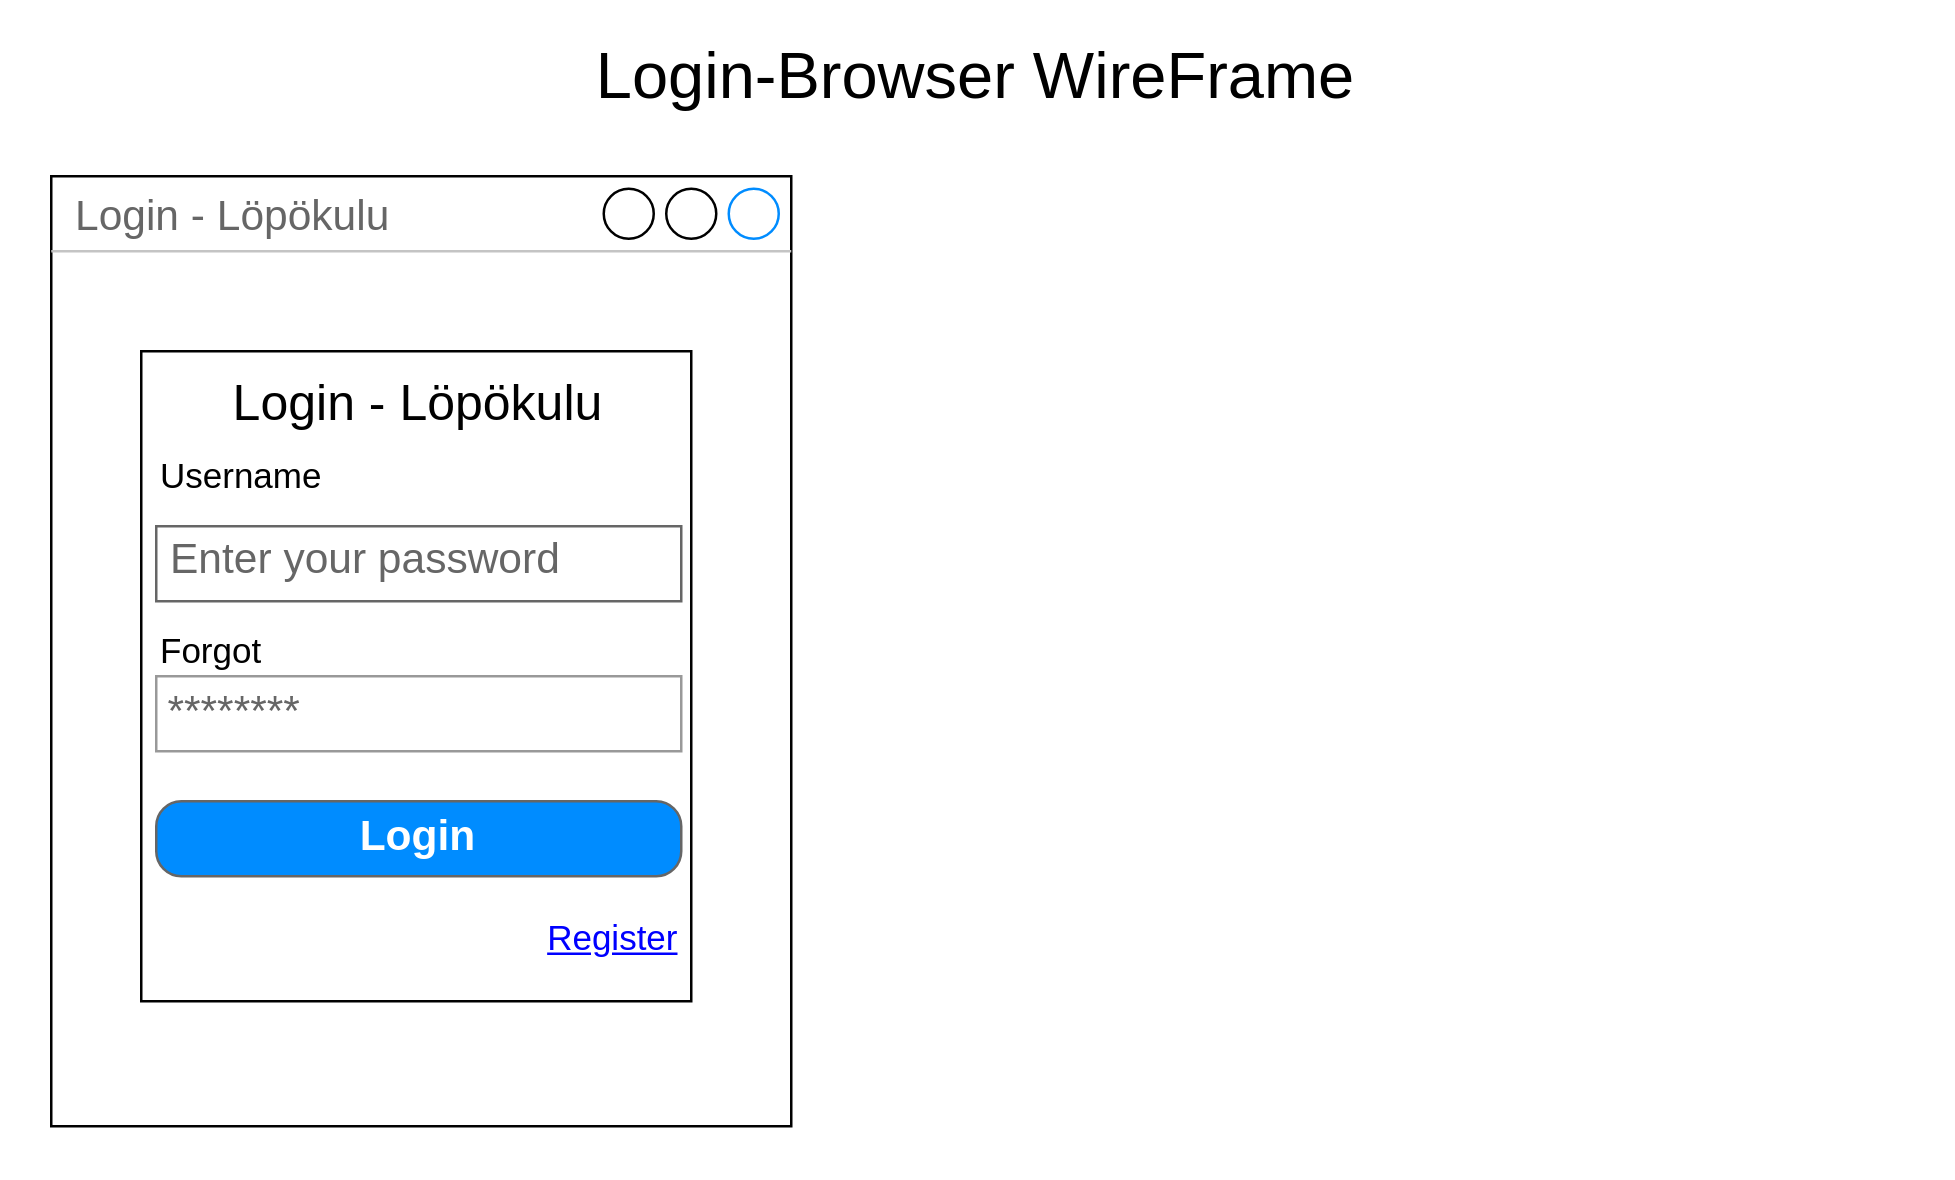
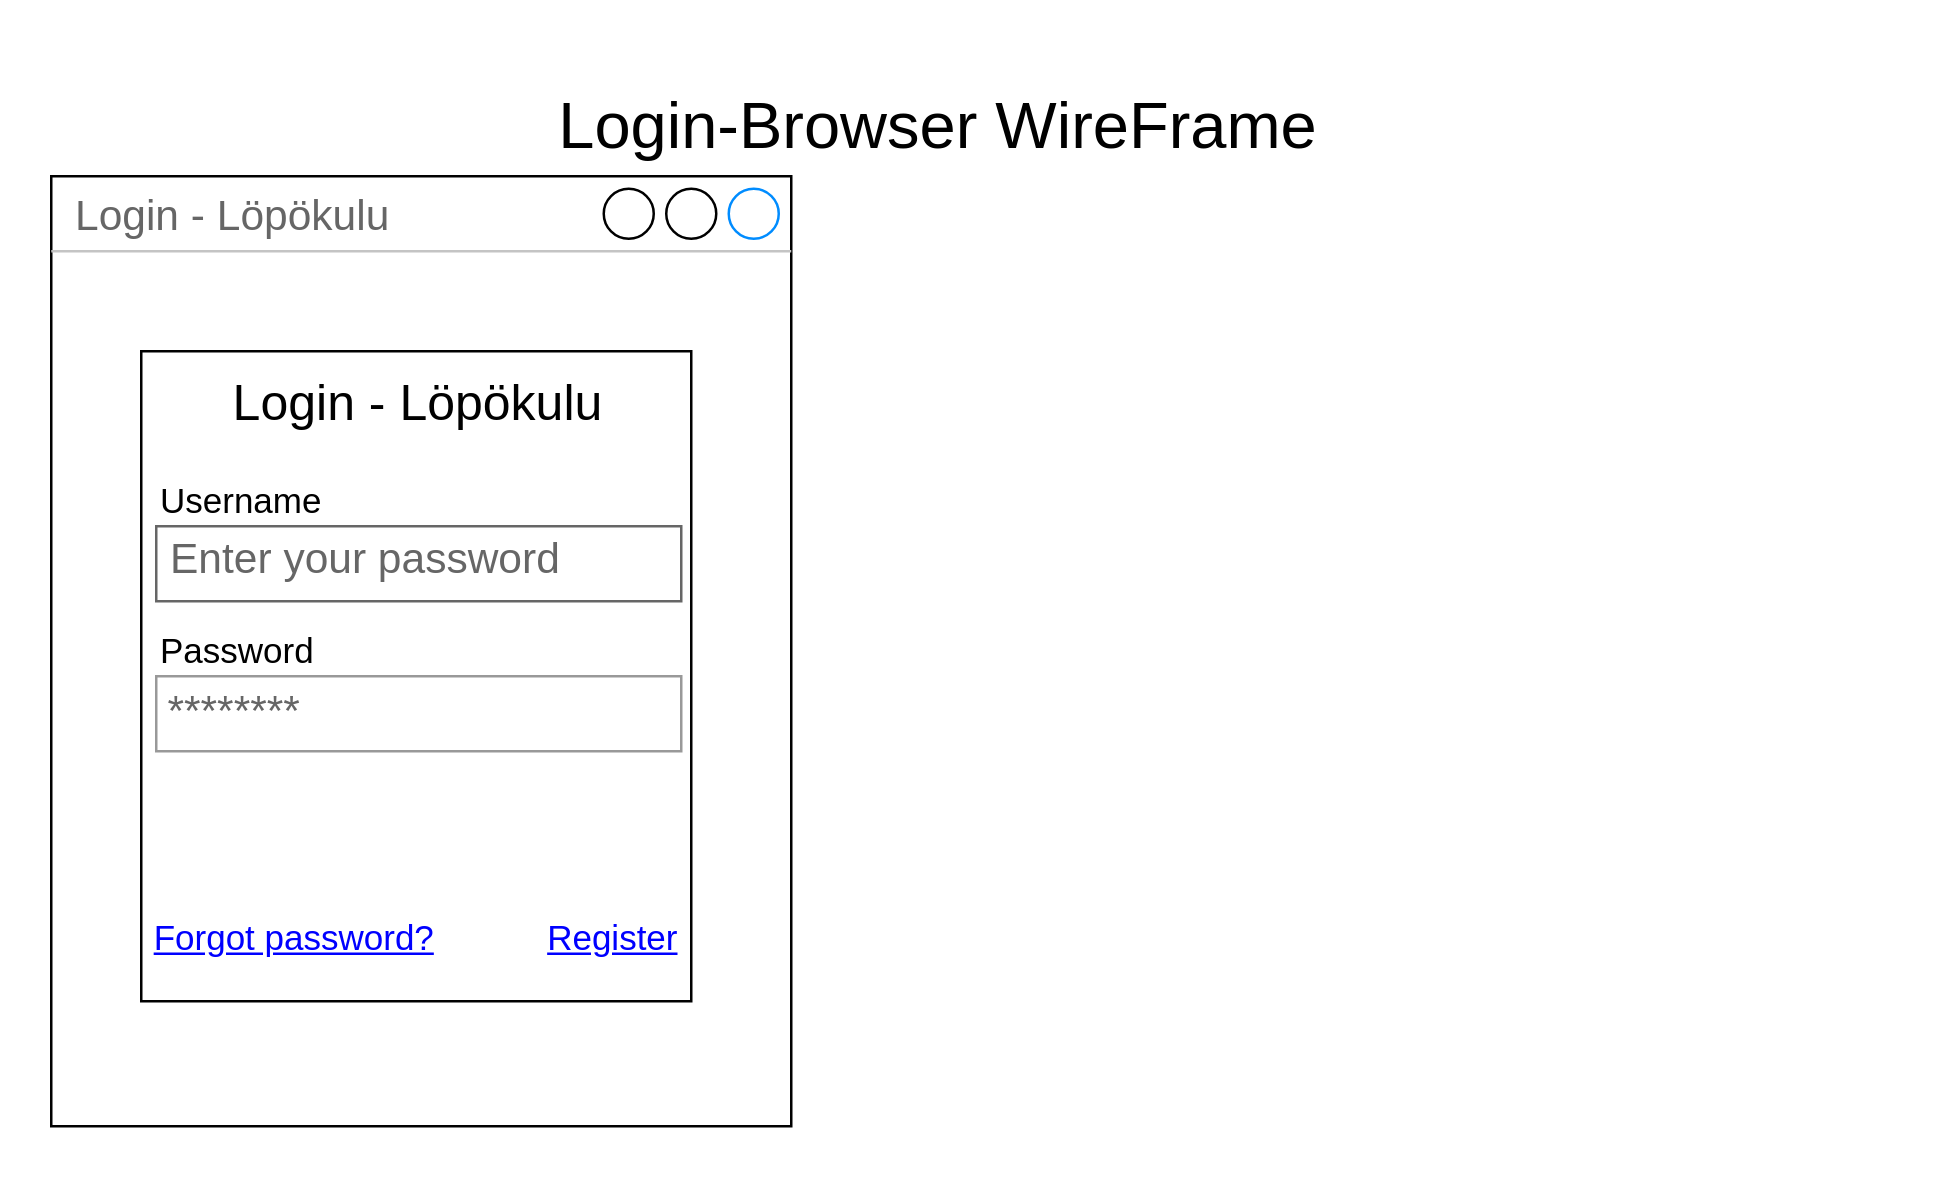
(976, 76) -> (939, 126)
(406, 476) -> (406, 501)
(220, 651) -> (240, 651)
(419, 839) -> none
none -> (294, 939)
